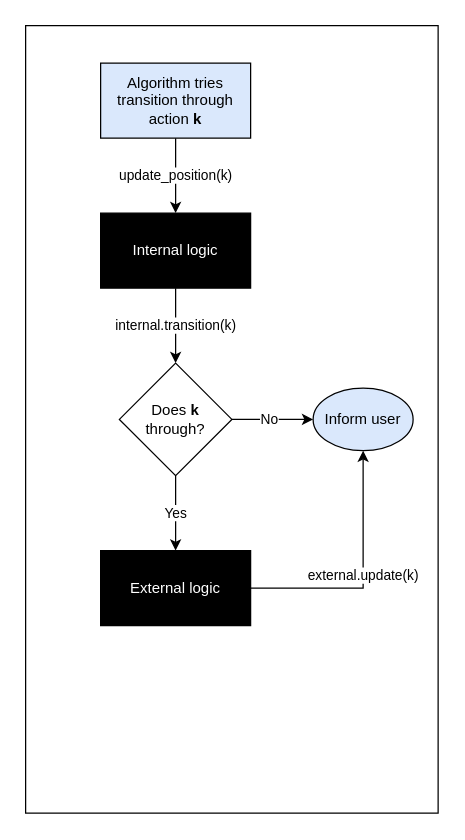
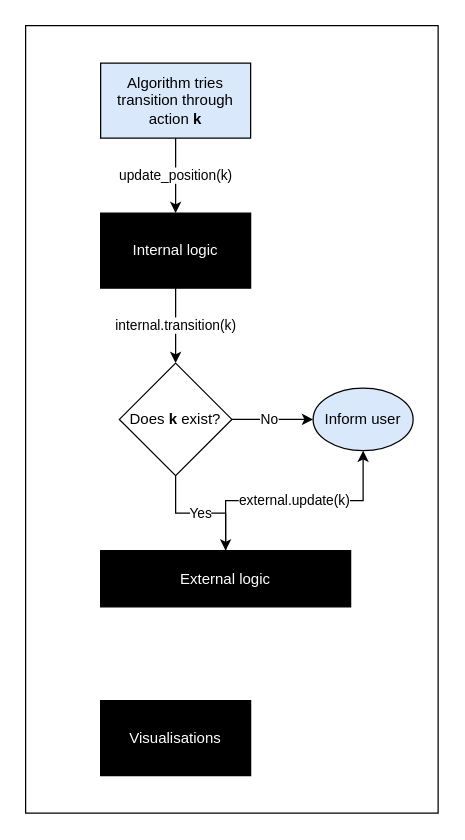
(176, 419) -> (176, 419)
(176, 588) -> (226, 579)
none -> (176, 738)
